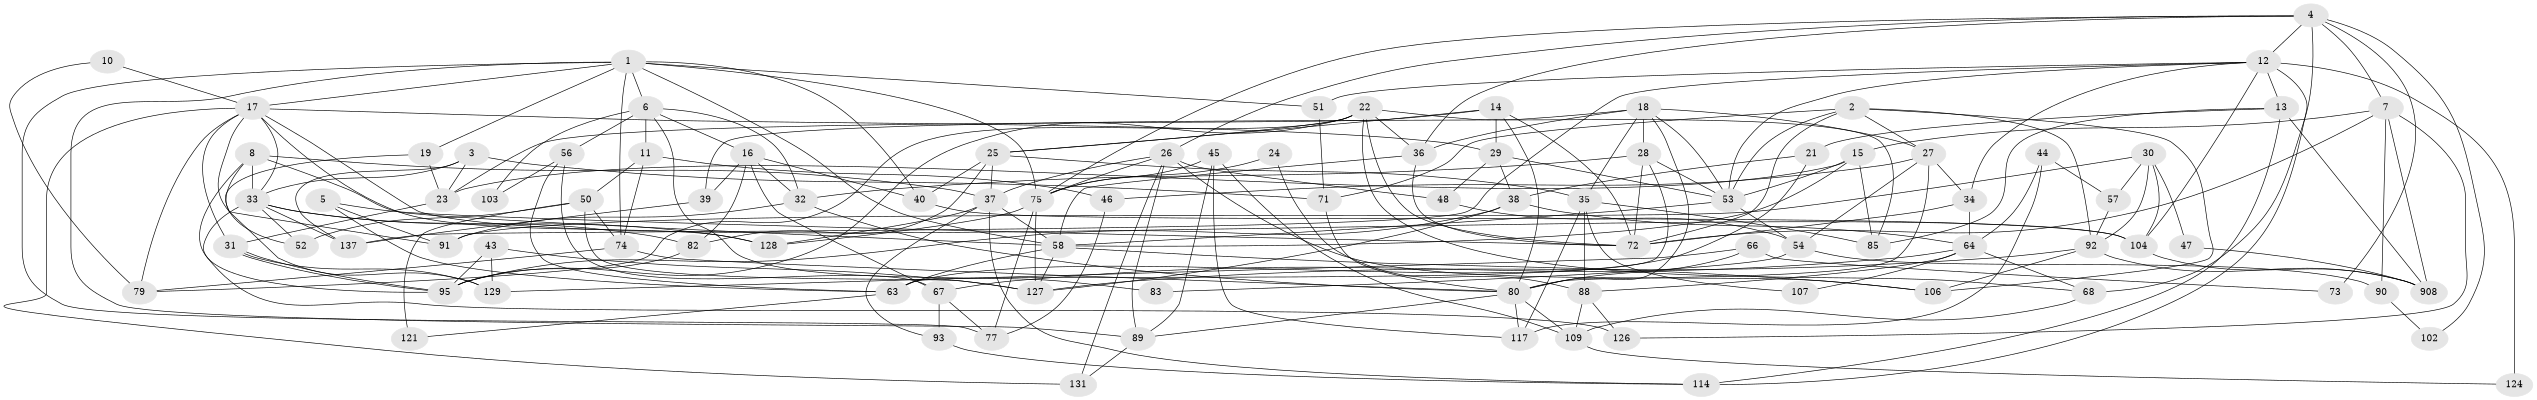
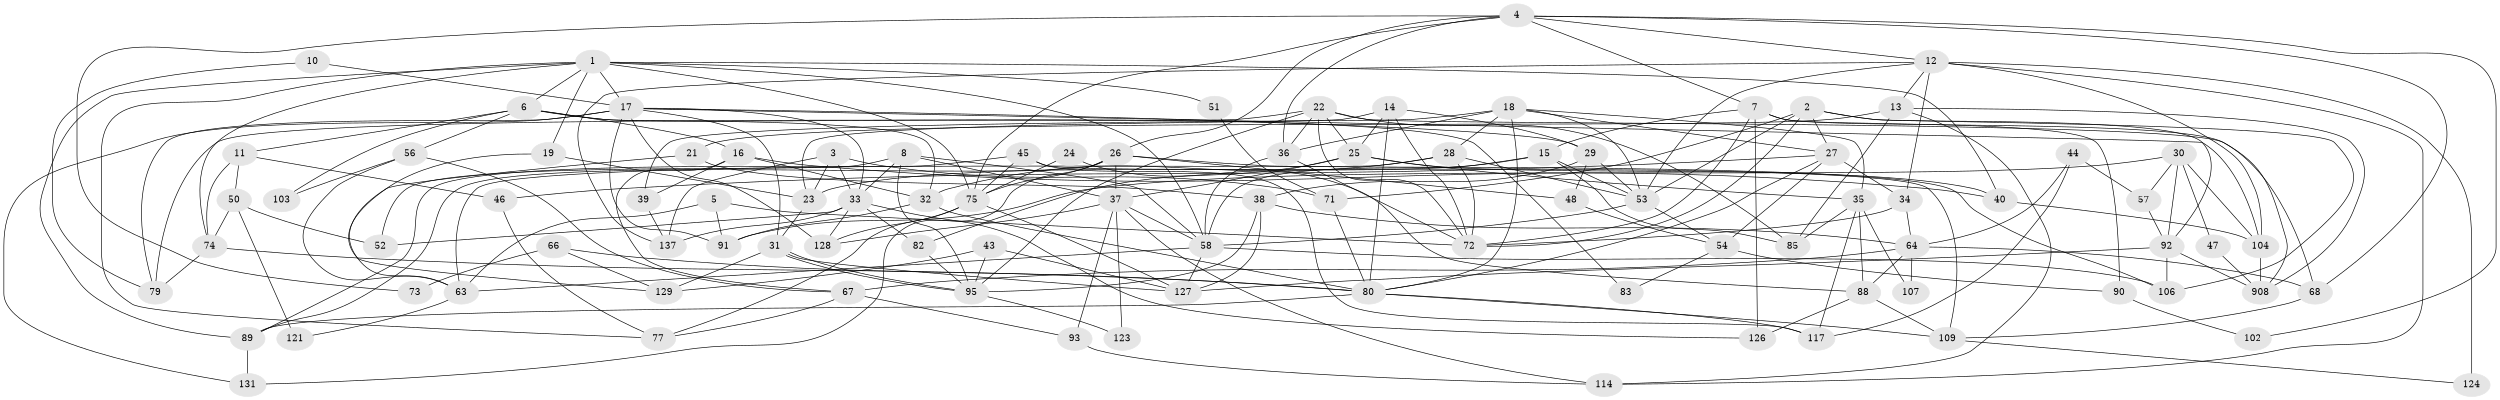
(1788, 72) -> none
(732, 206) -> none
(782, 278) -> (1033, 281)
none -> (1122, 339)
